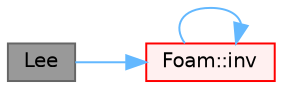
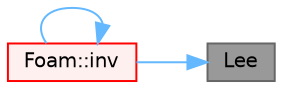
(101, 62) -> (162, 62)
